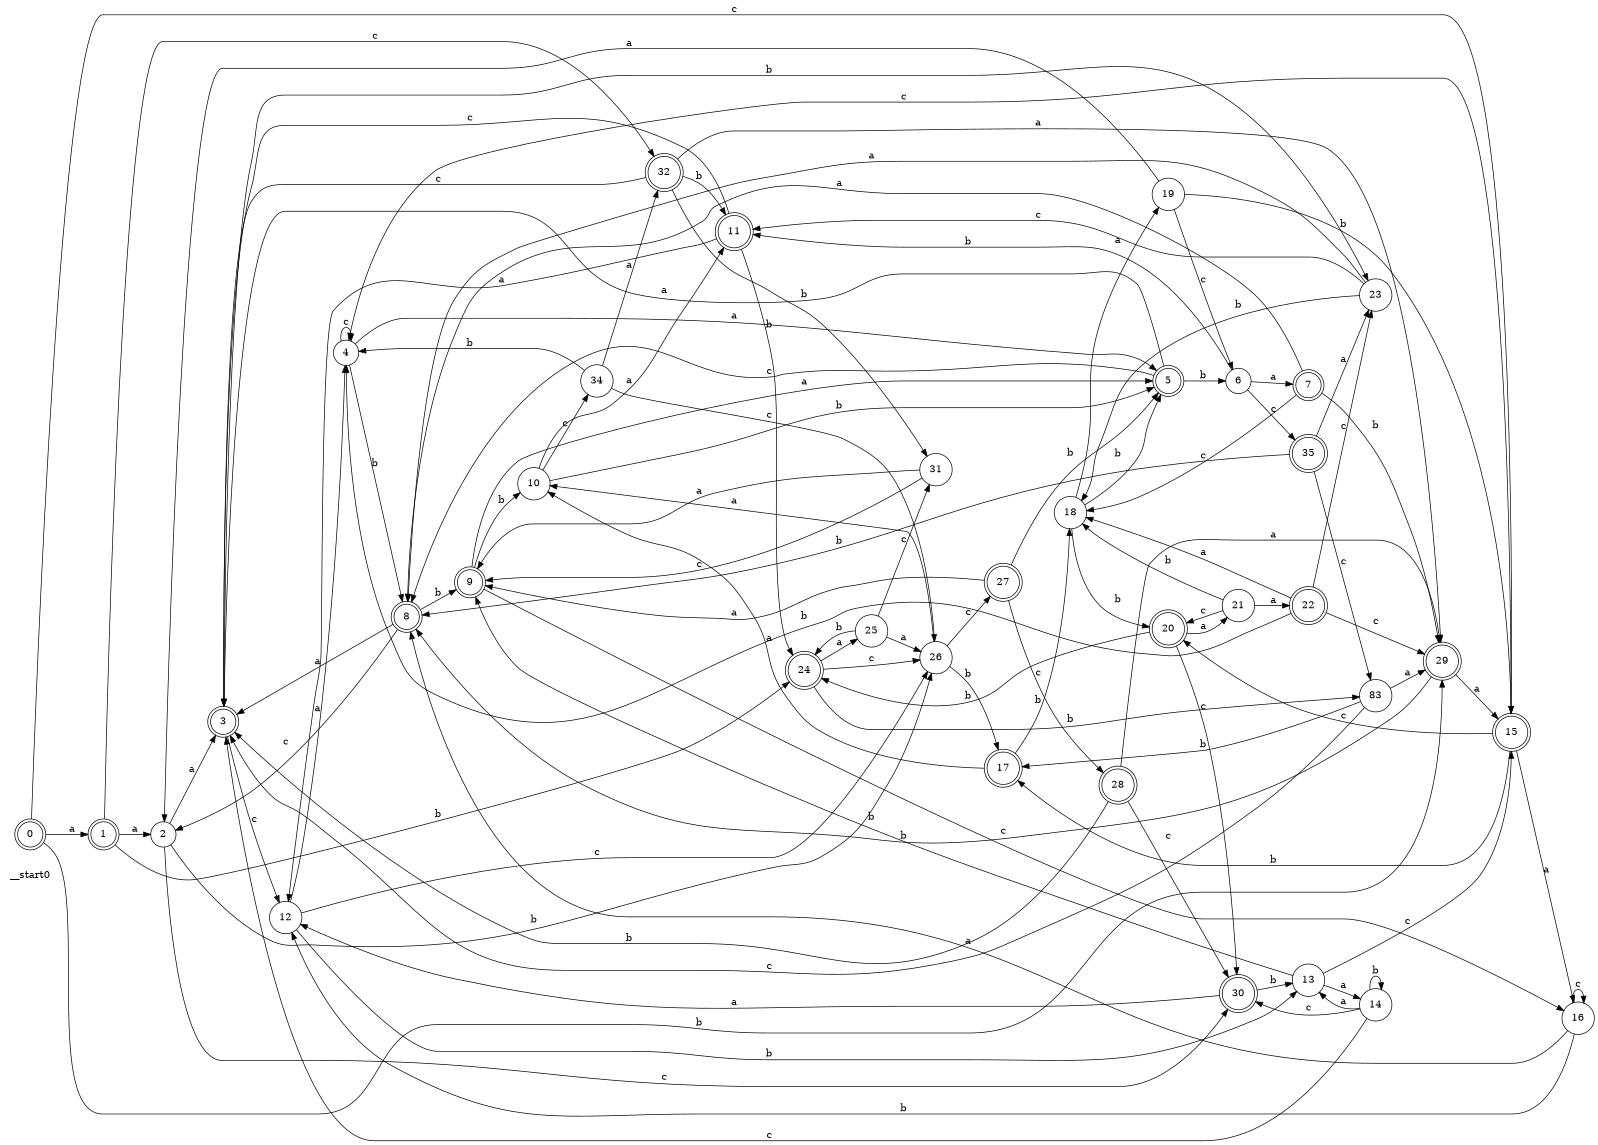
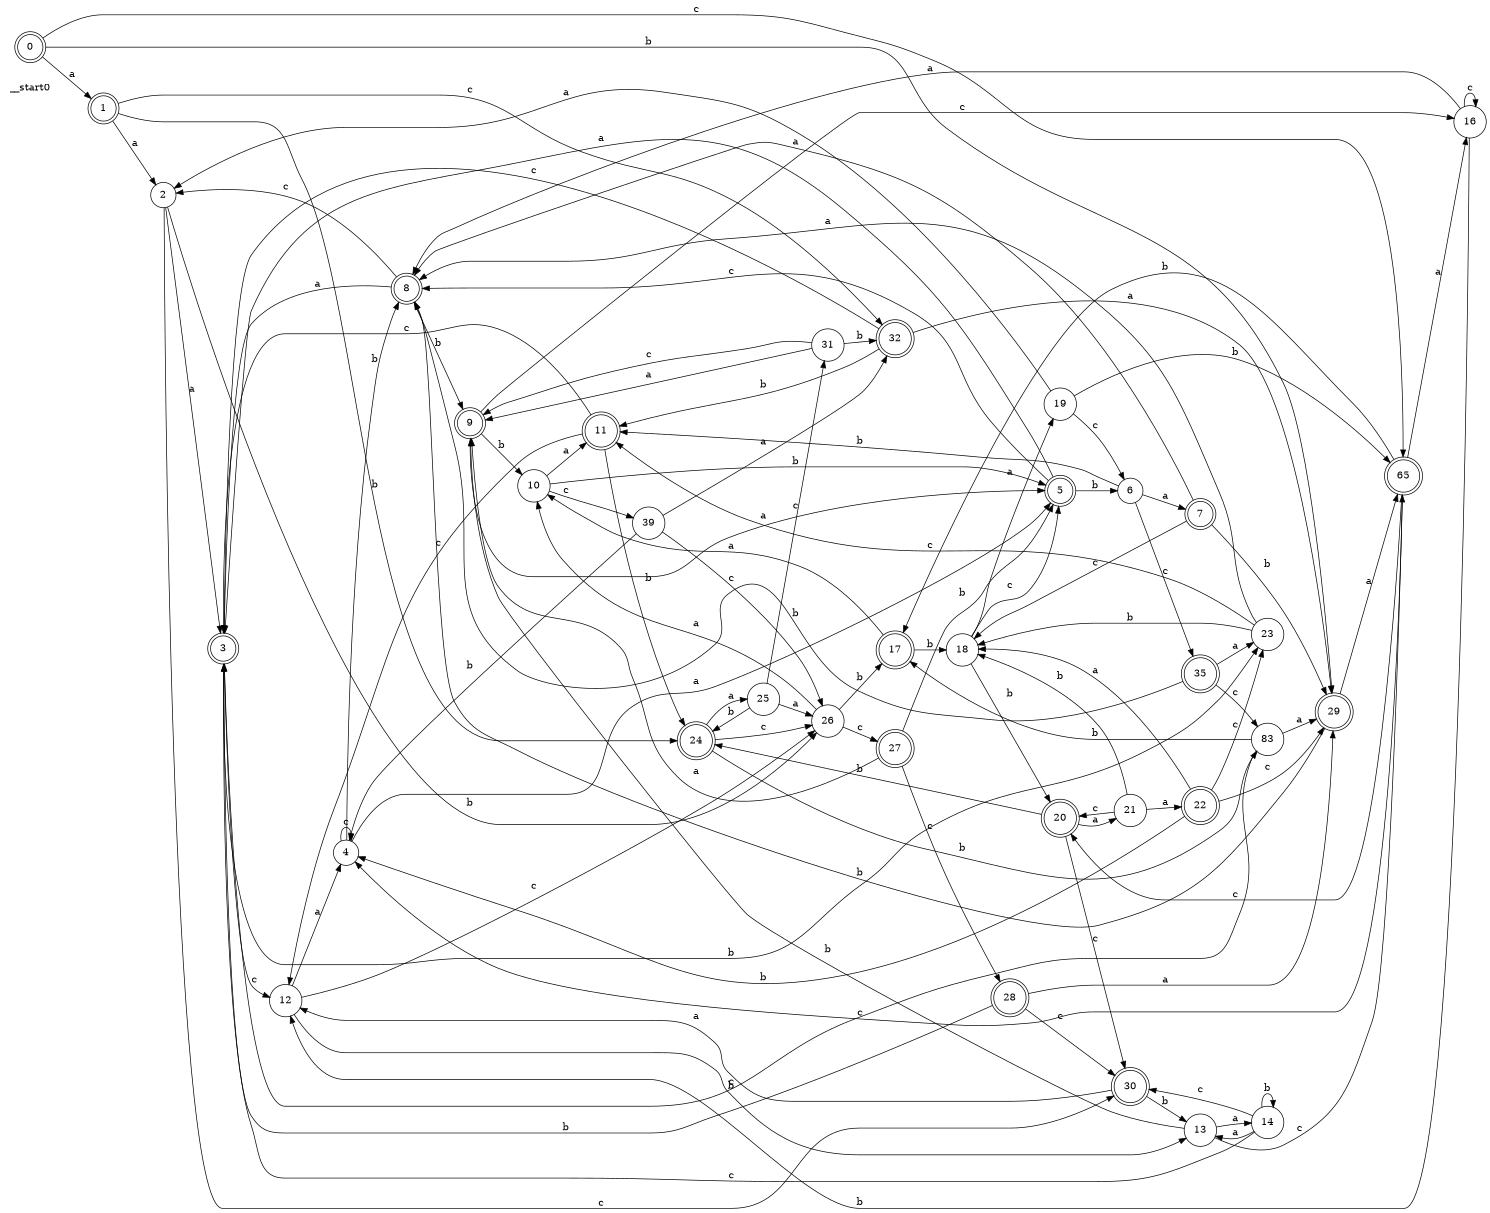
(502, 280) -> (438, 543)
(804, 311) -> (856, 342)
(597, 381) -> (649, 523)
(1118, 454) -> (1010, 586)
(1512, 732) -> (1404, 476)
